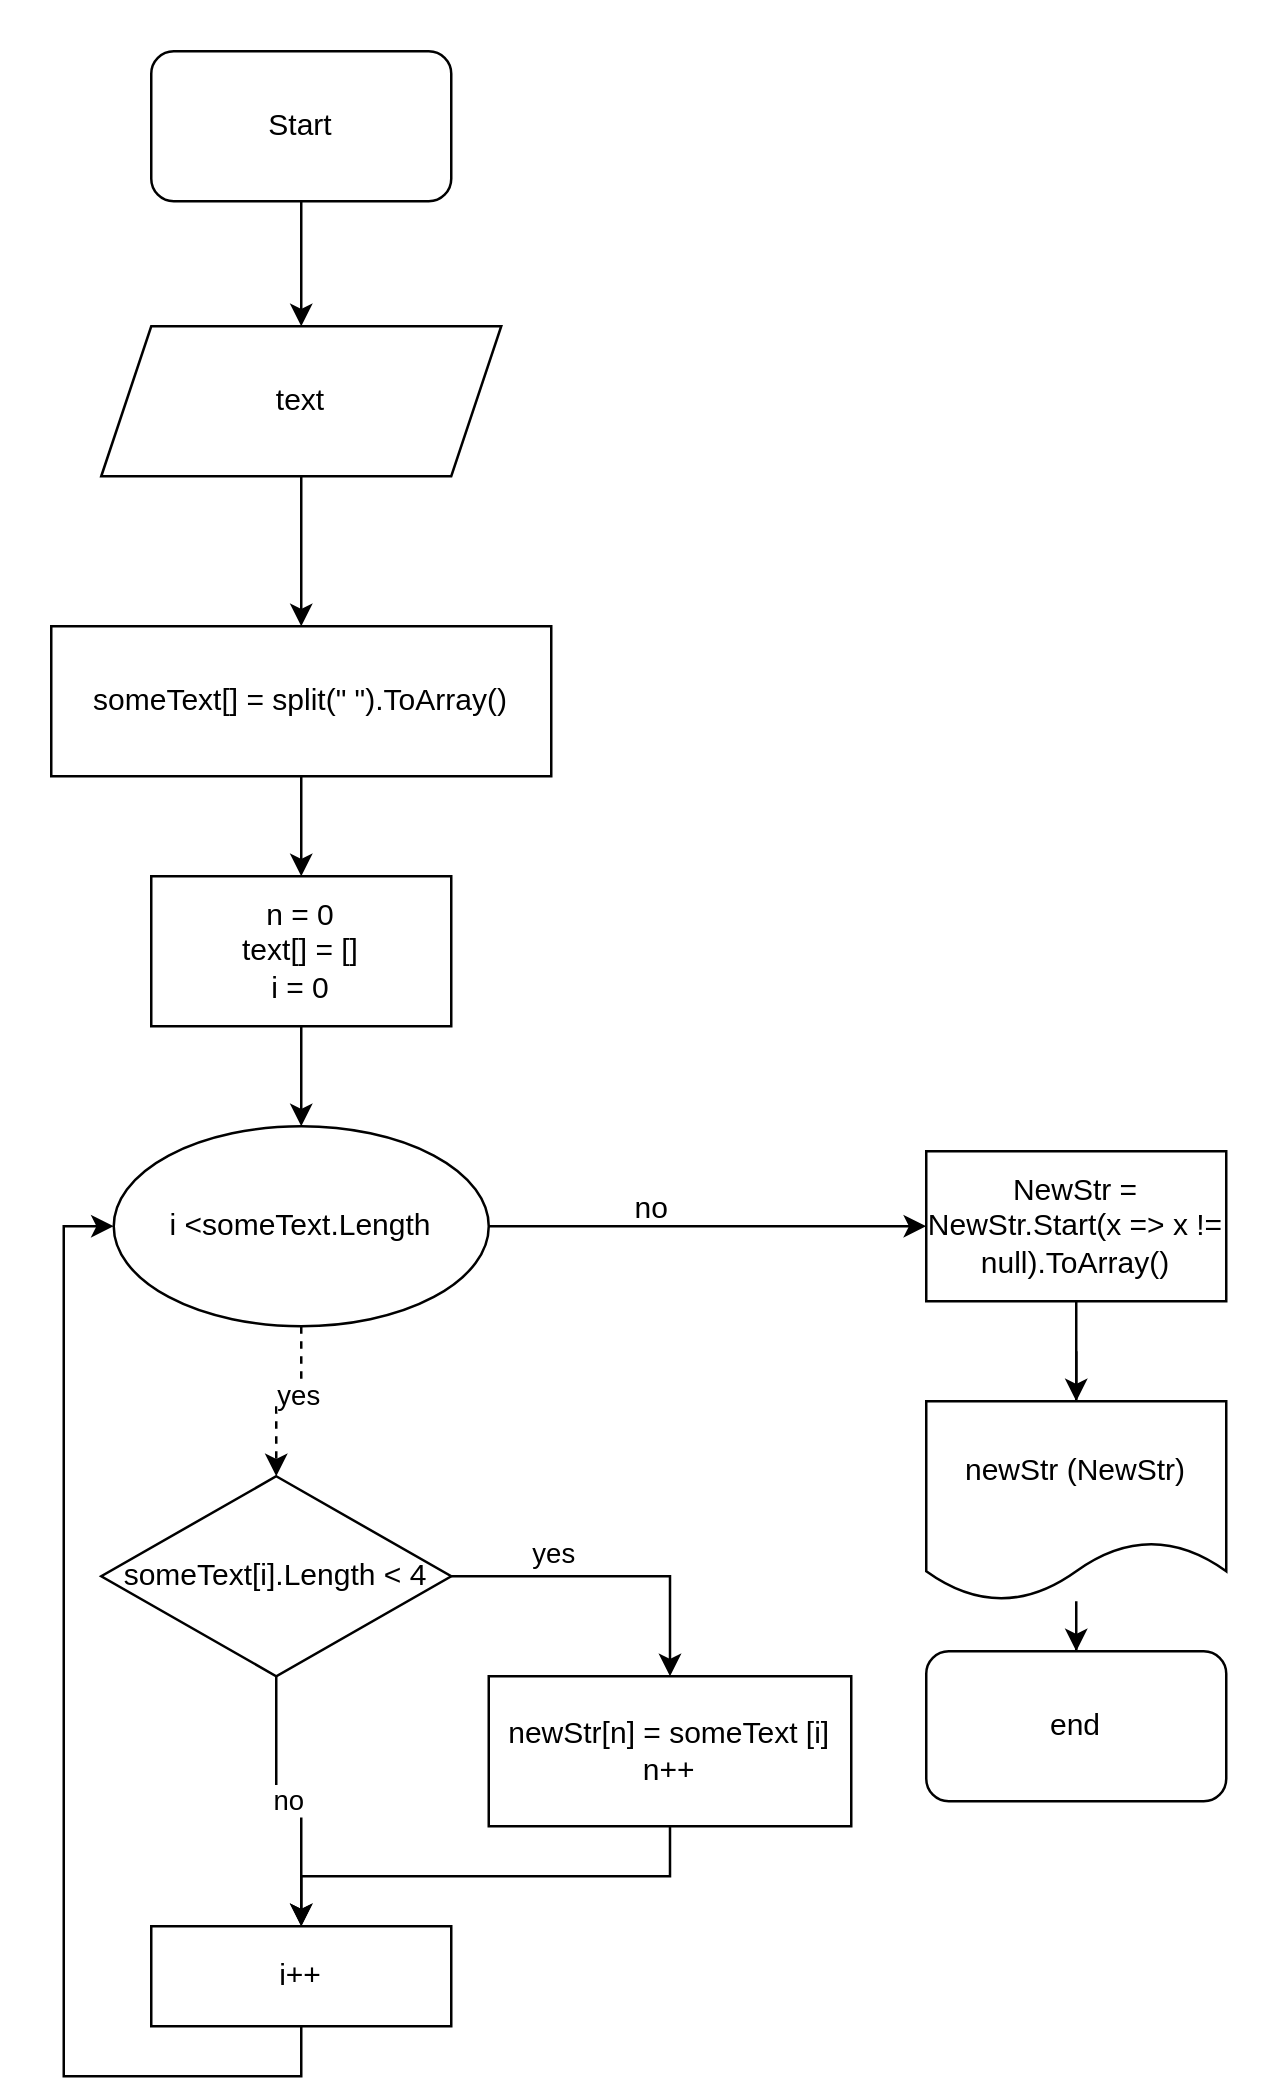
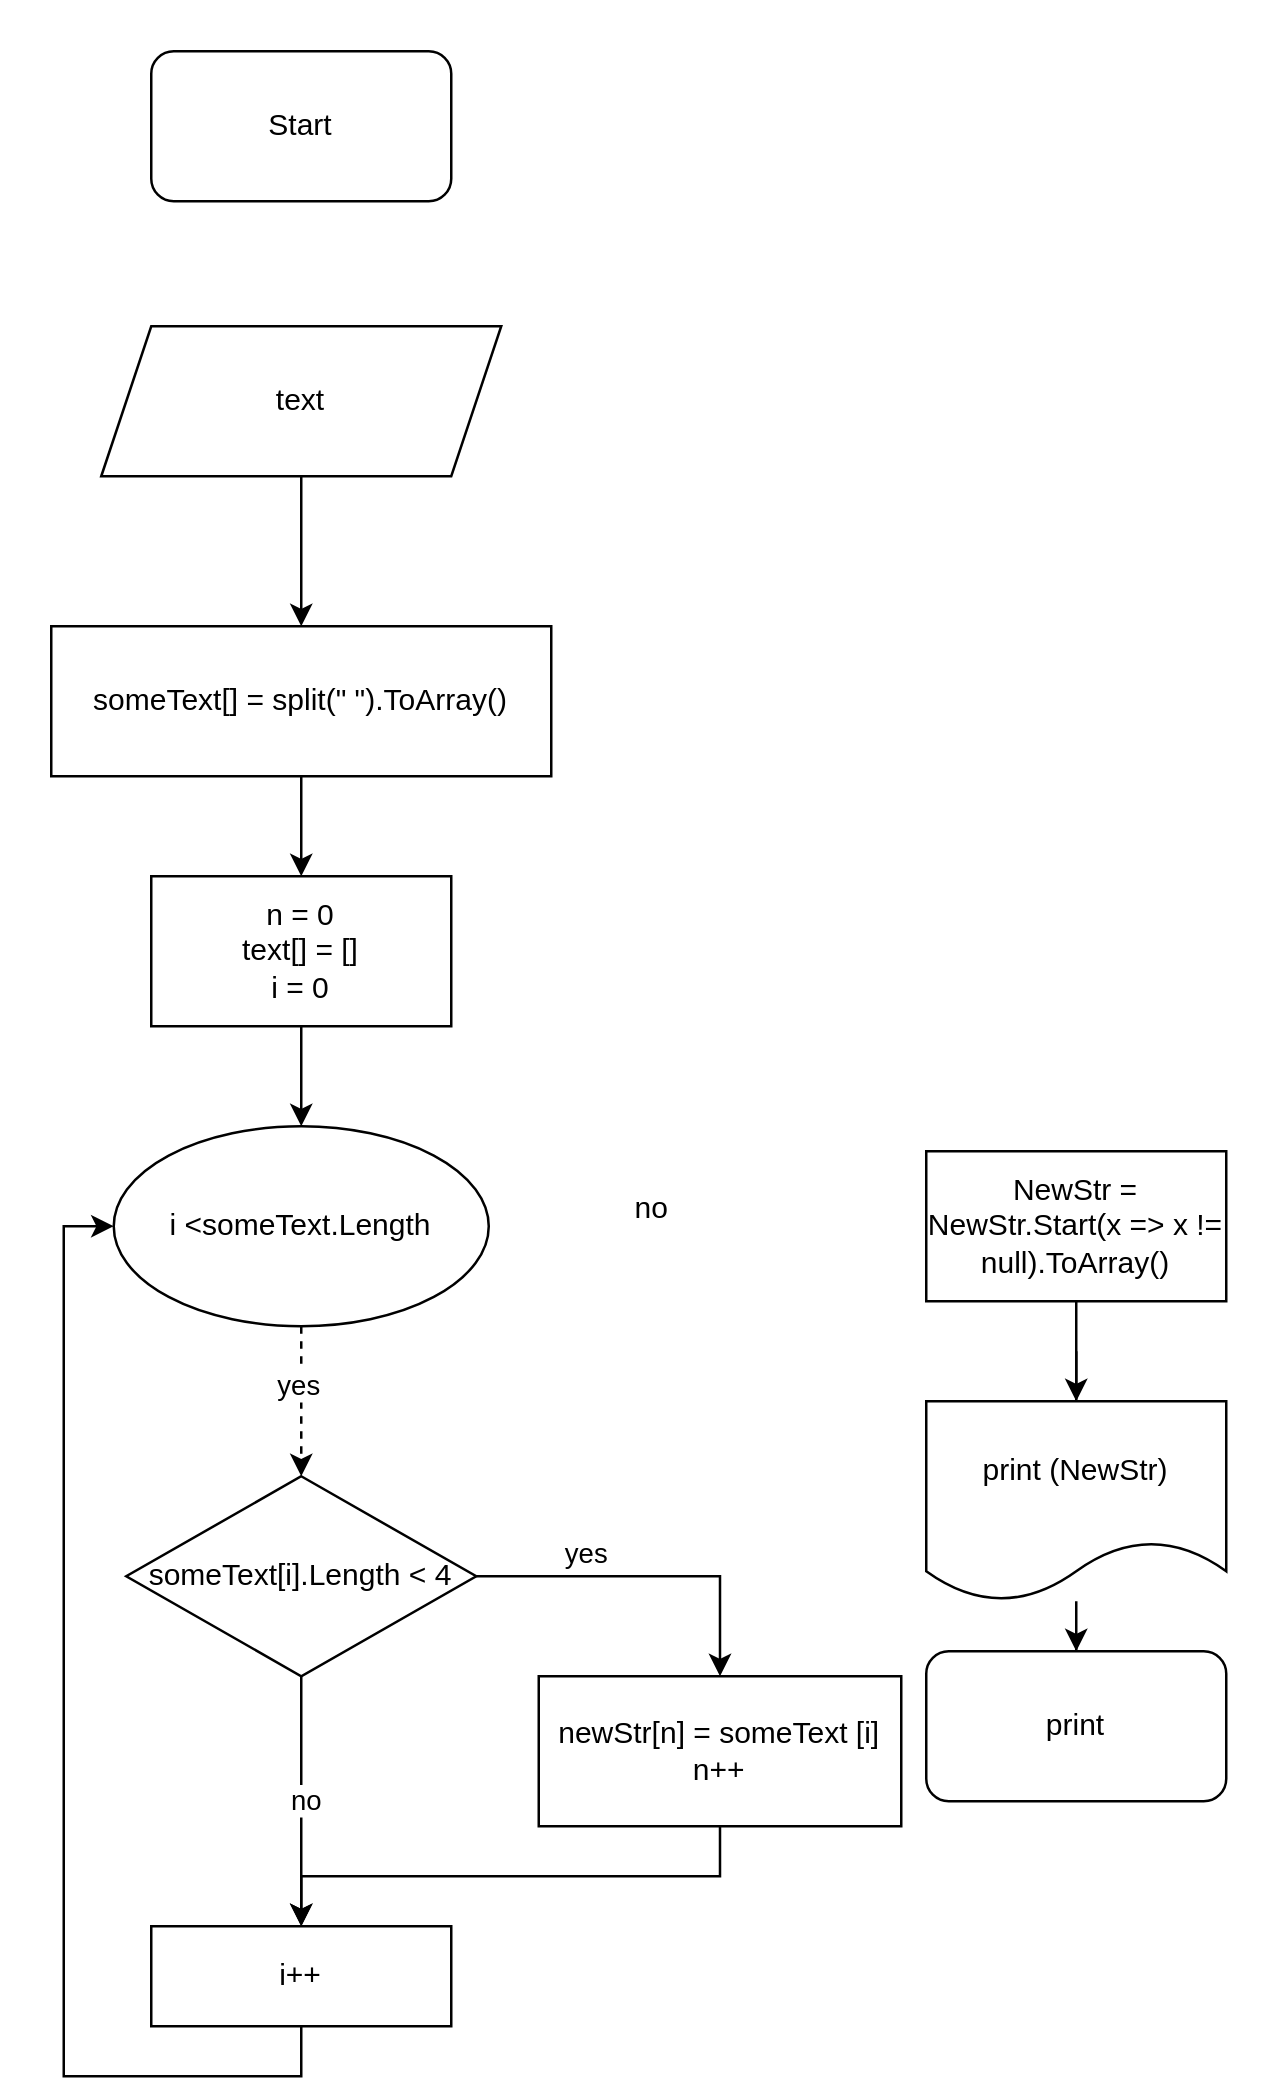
(301, 255) -> none
(699, 1226) -> none
(1076, 1471) -> (1076, 1471)
(276, 1576) -> (301, 1576)
(1076, 1726) -> (1076, 1726)
(670, 1751) -> (720, 1751)
